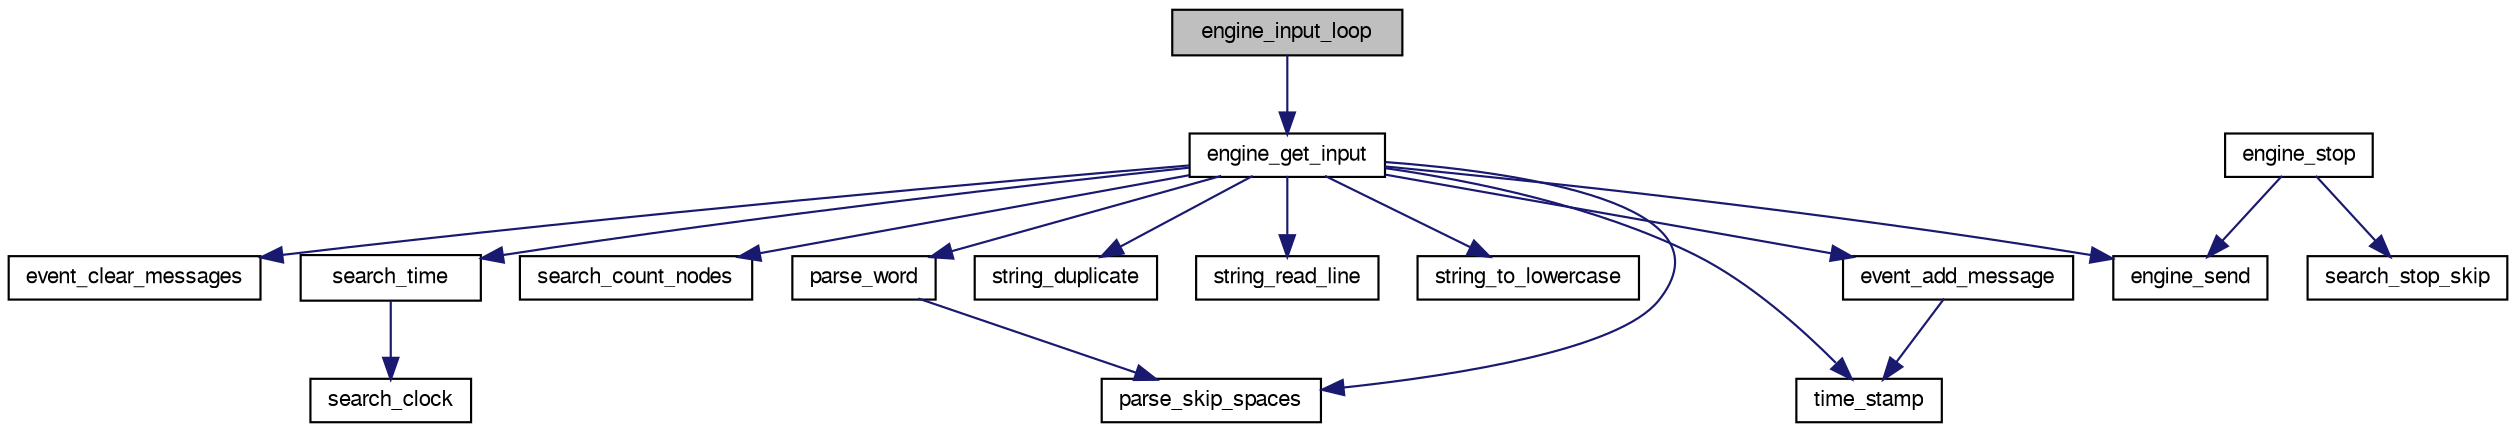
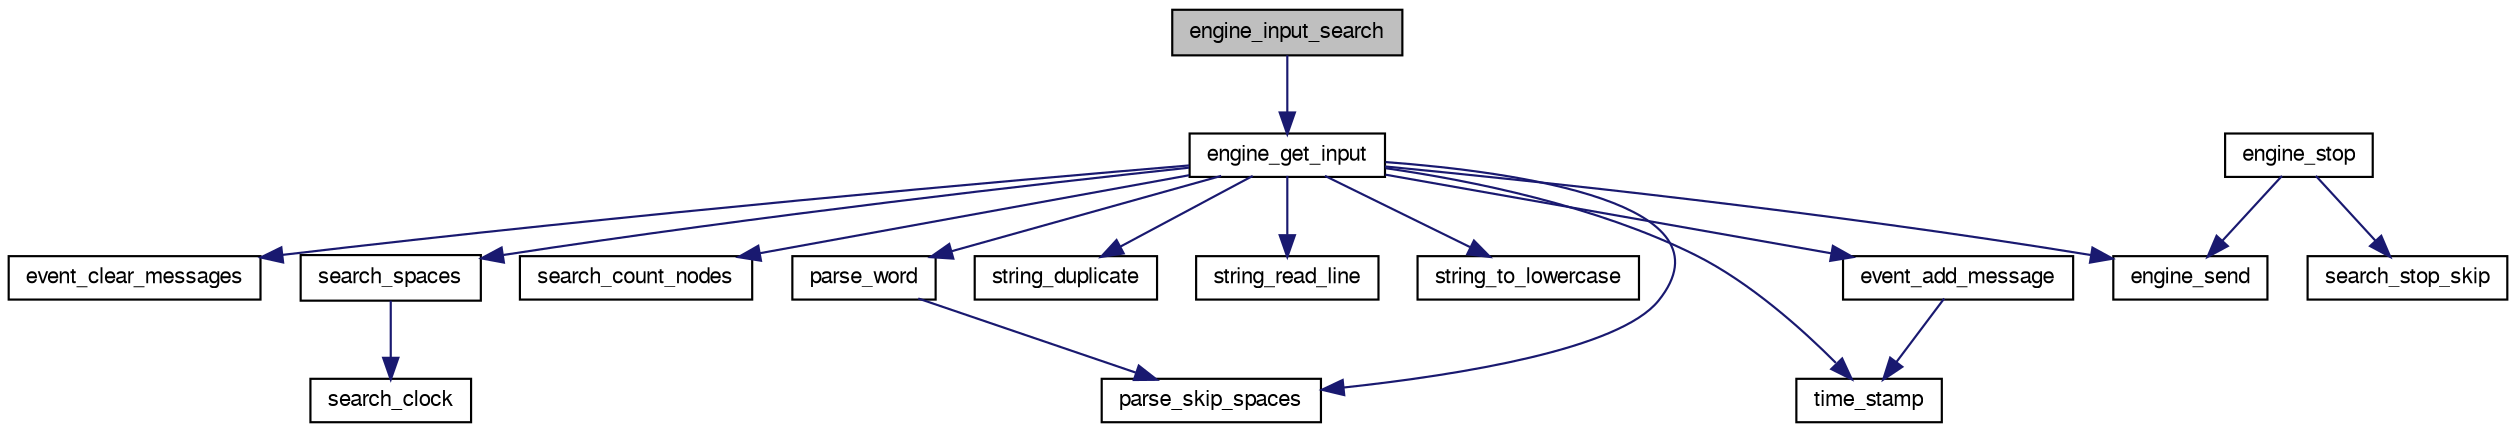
(1287, 33) -> (1287, 33)
(391, 278) -> (391, 278)
